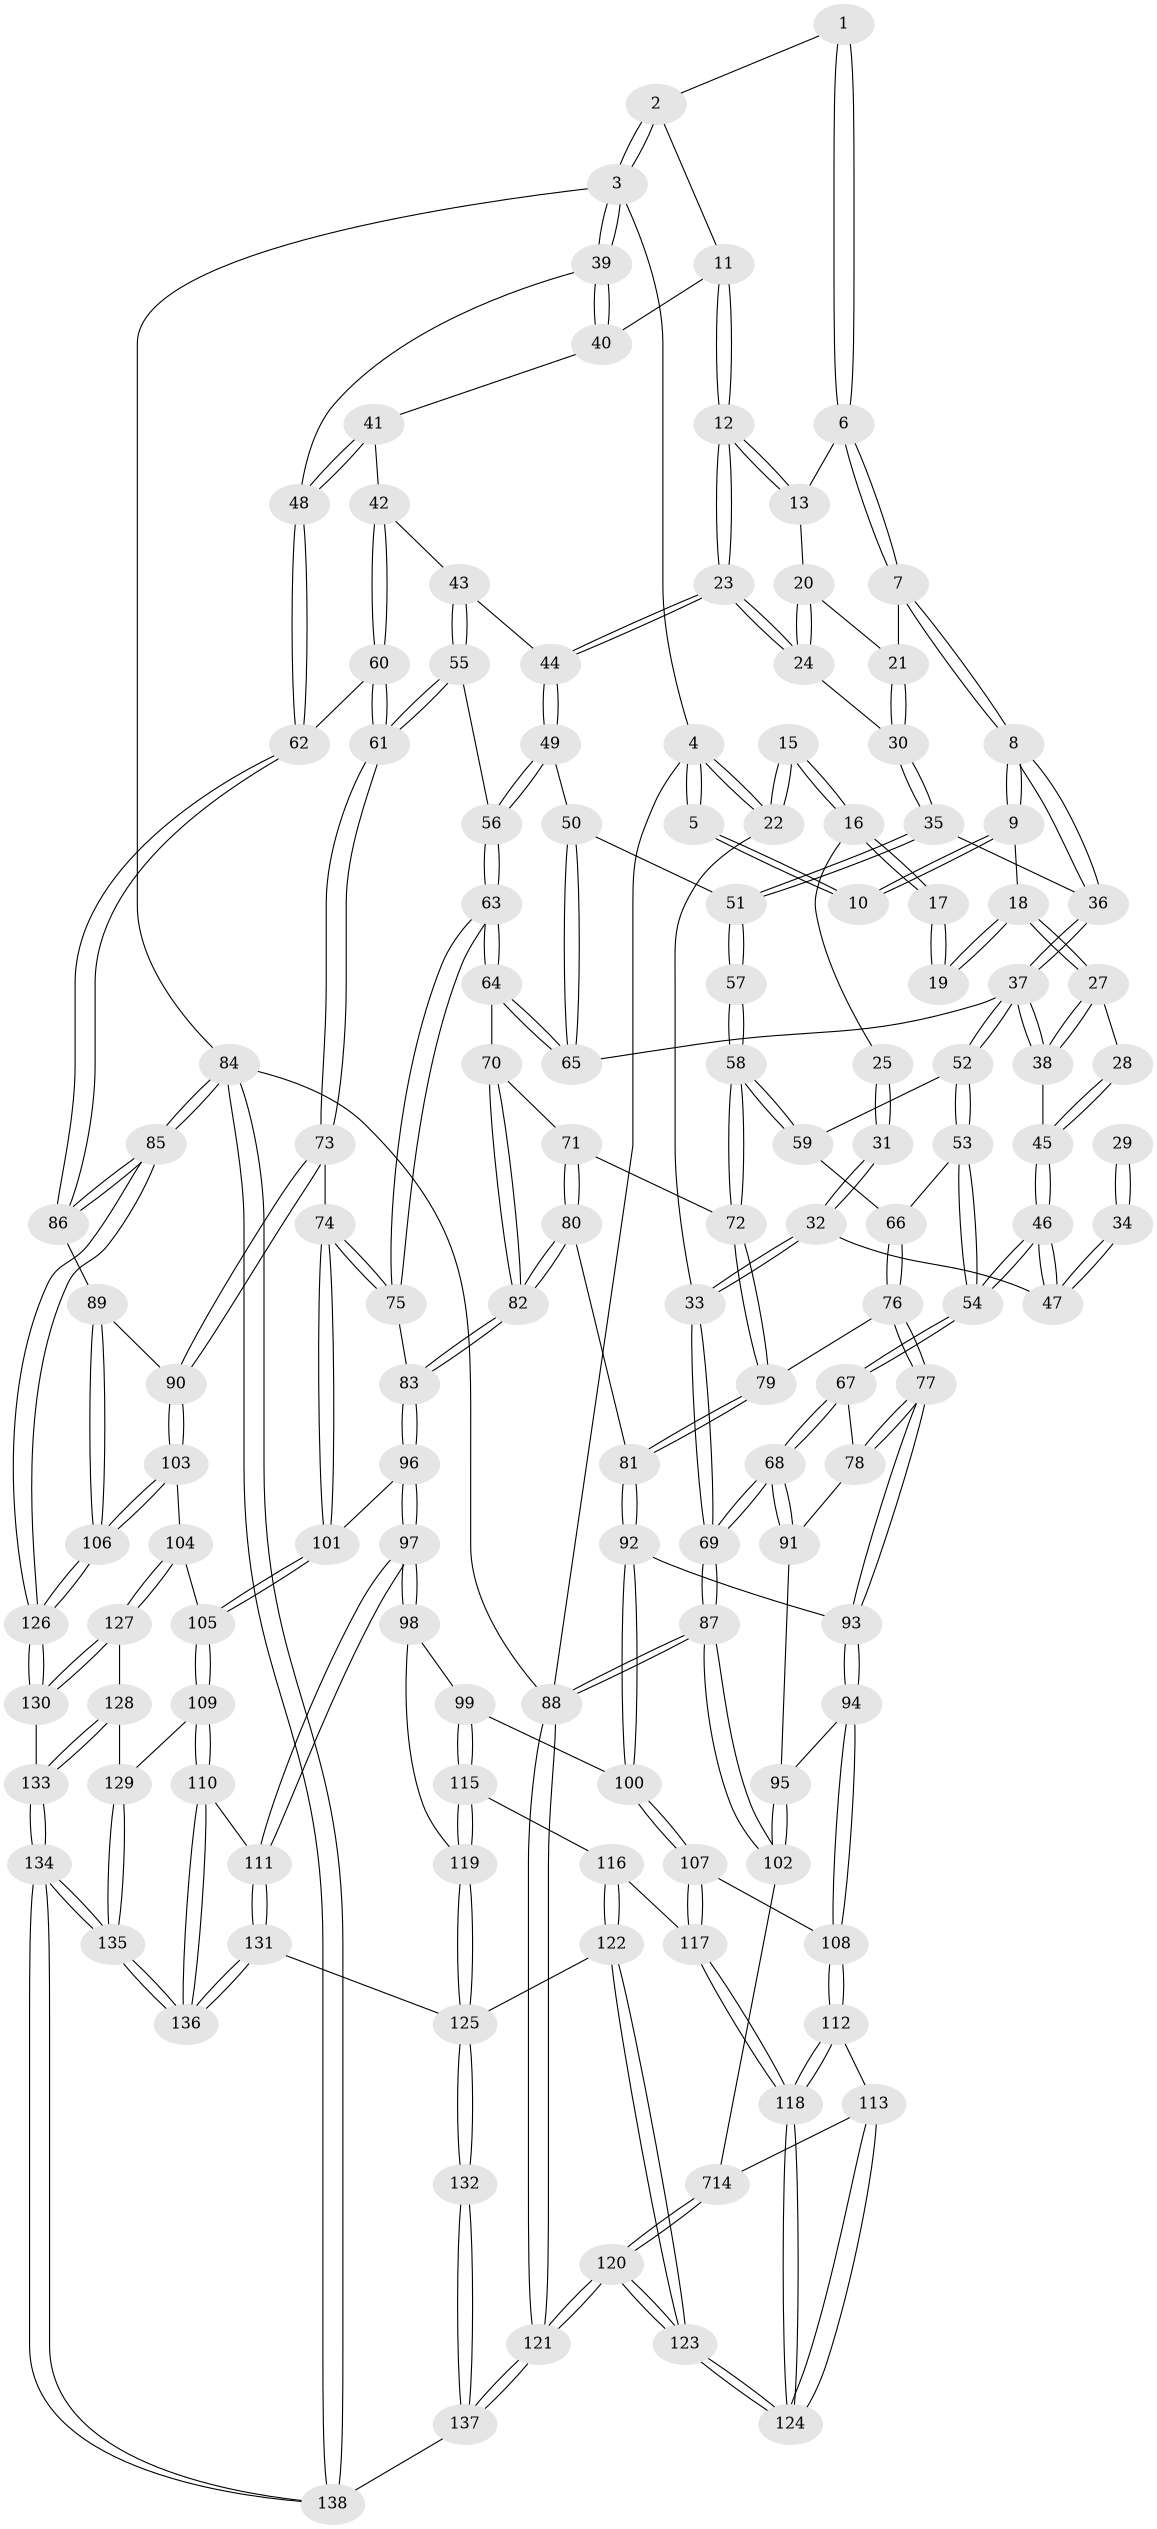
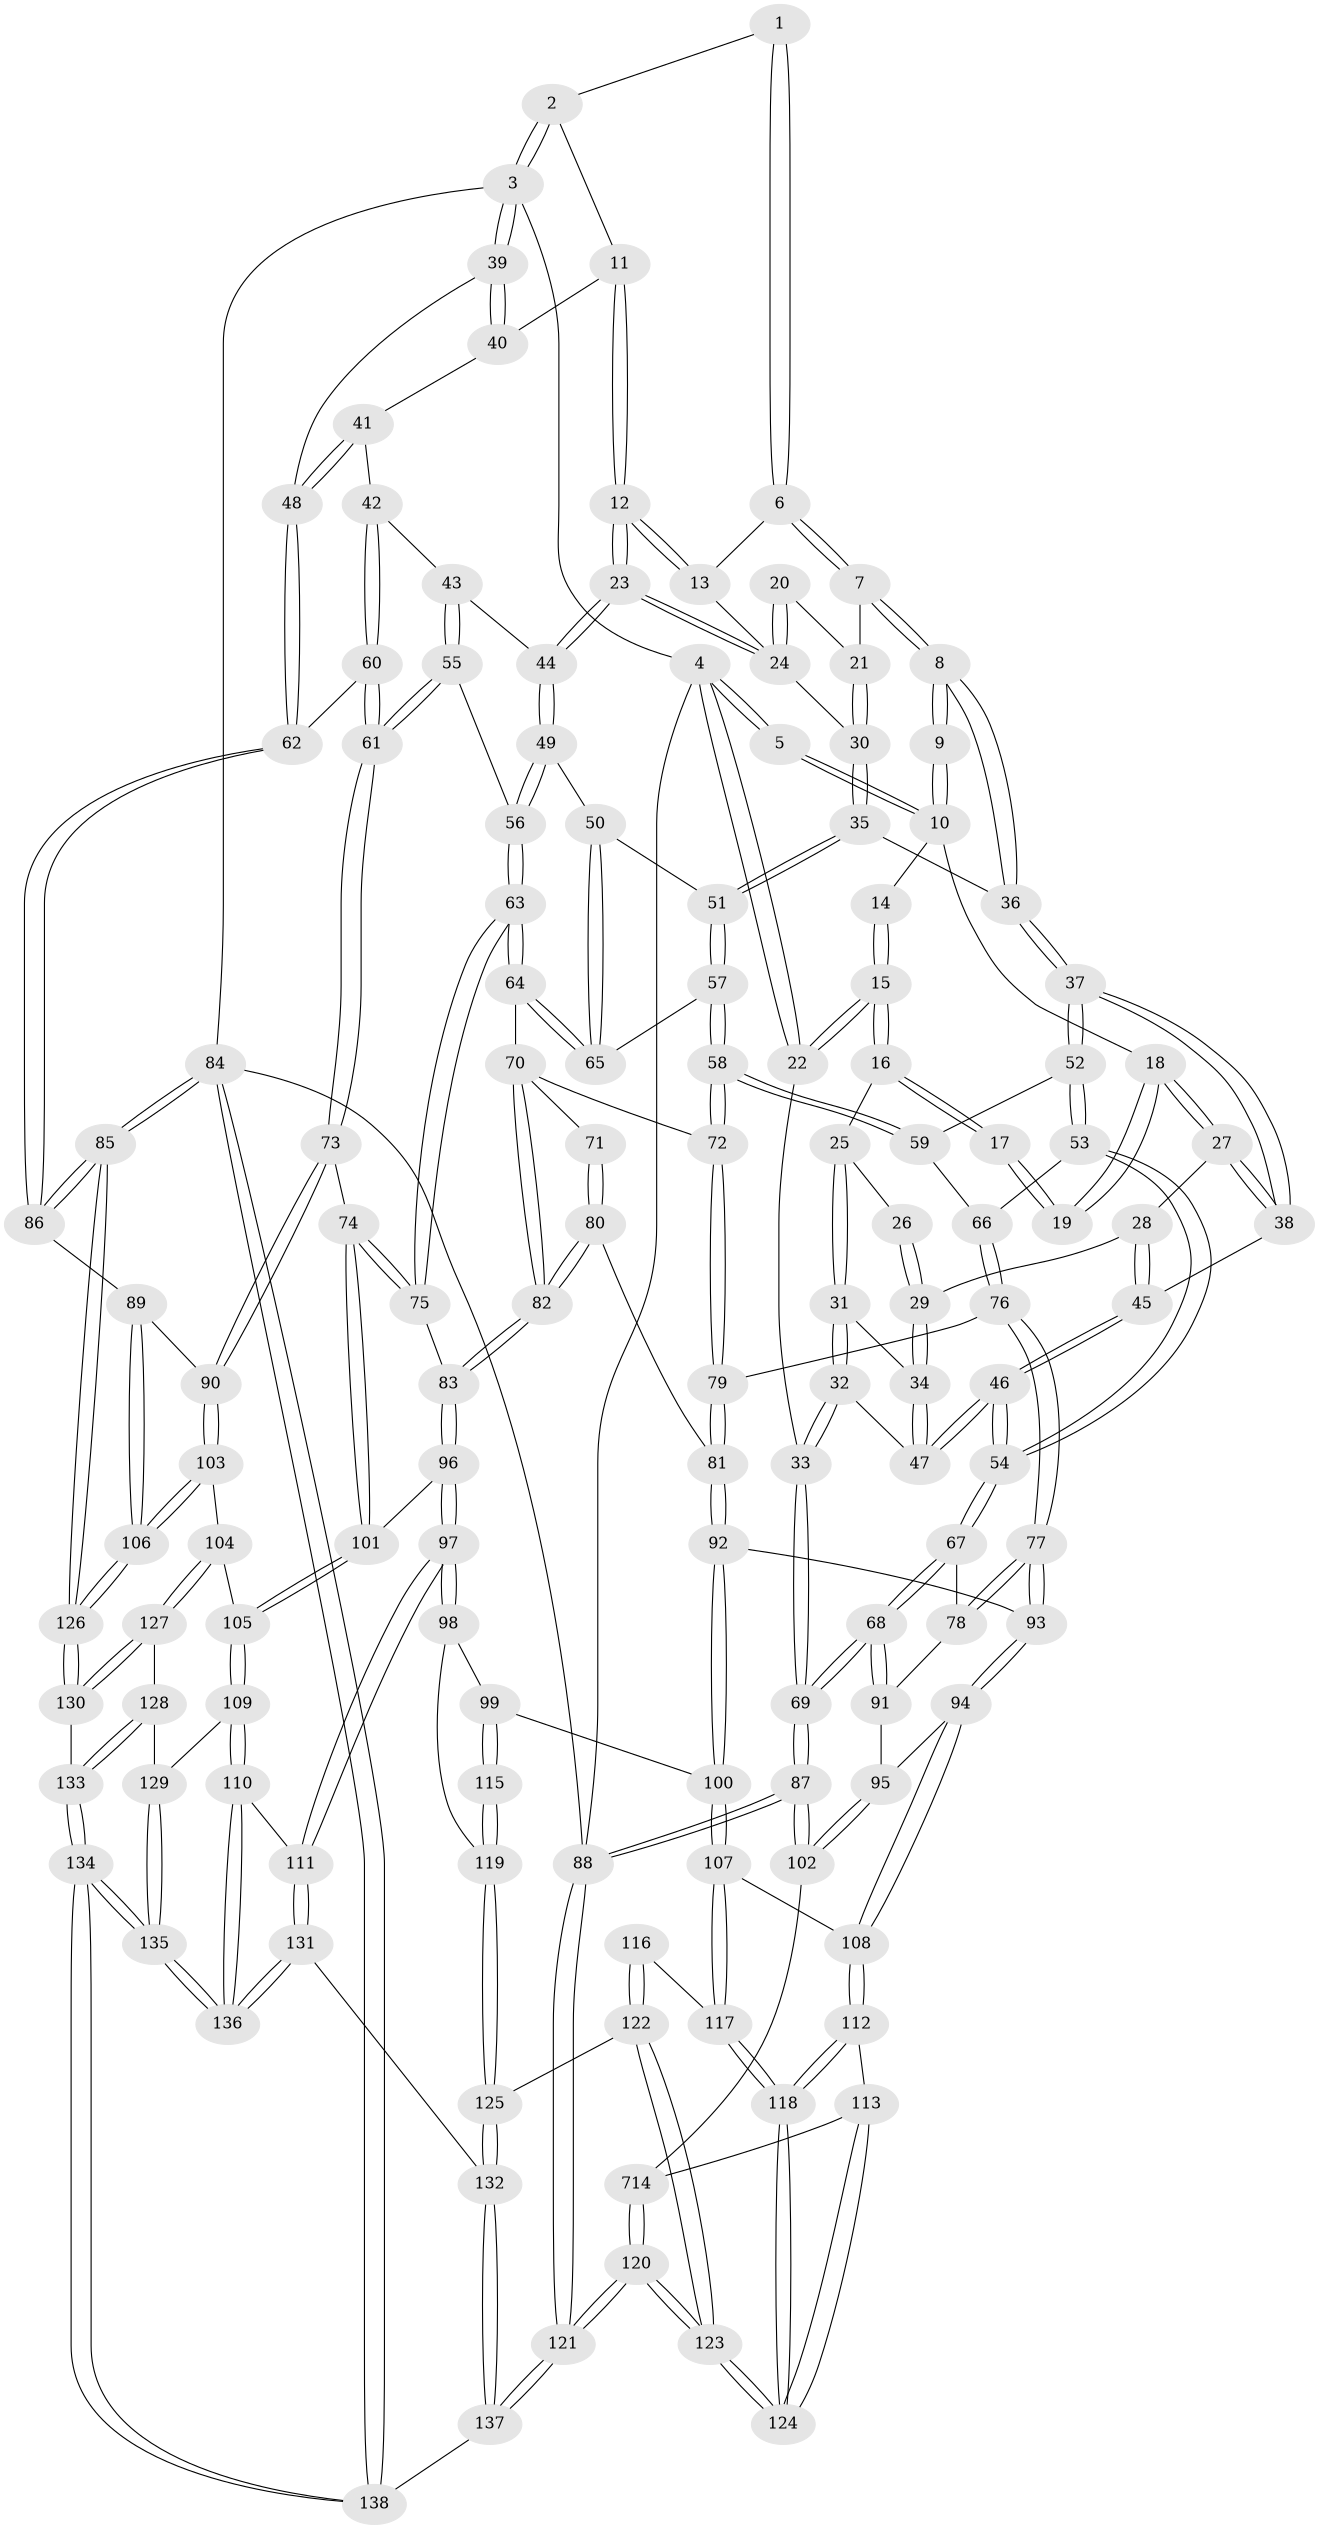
(802, 545) -> (740, 624)
(1016, 857) -> (1005, 977)
none -> (881, 904)
(800, 1034) -> (665, 1019)
(654, 1184) -> (615, 1107)
none -> (902, 1224)
none -> (1031, 1264)
none -> (874, 1339)
(538, 1824) -> none
(362, 1984) -> (395, 2064)
